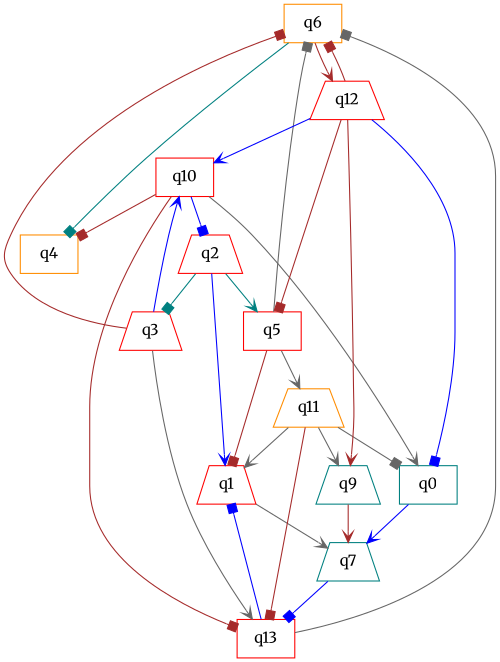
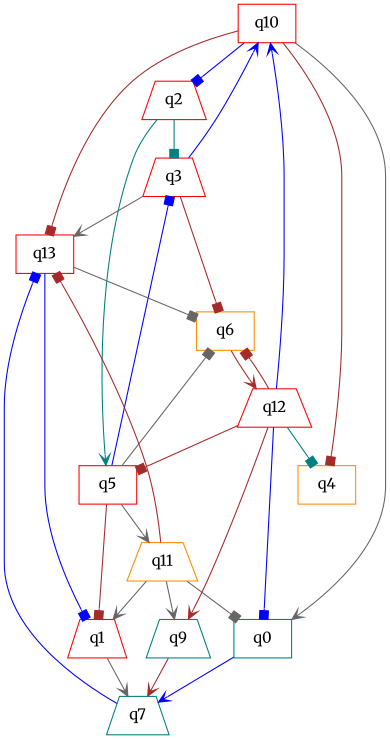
(178, 131) -> (298, 442)
none -> (140, 336)
(218, 364) -> none
